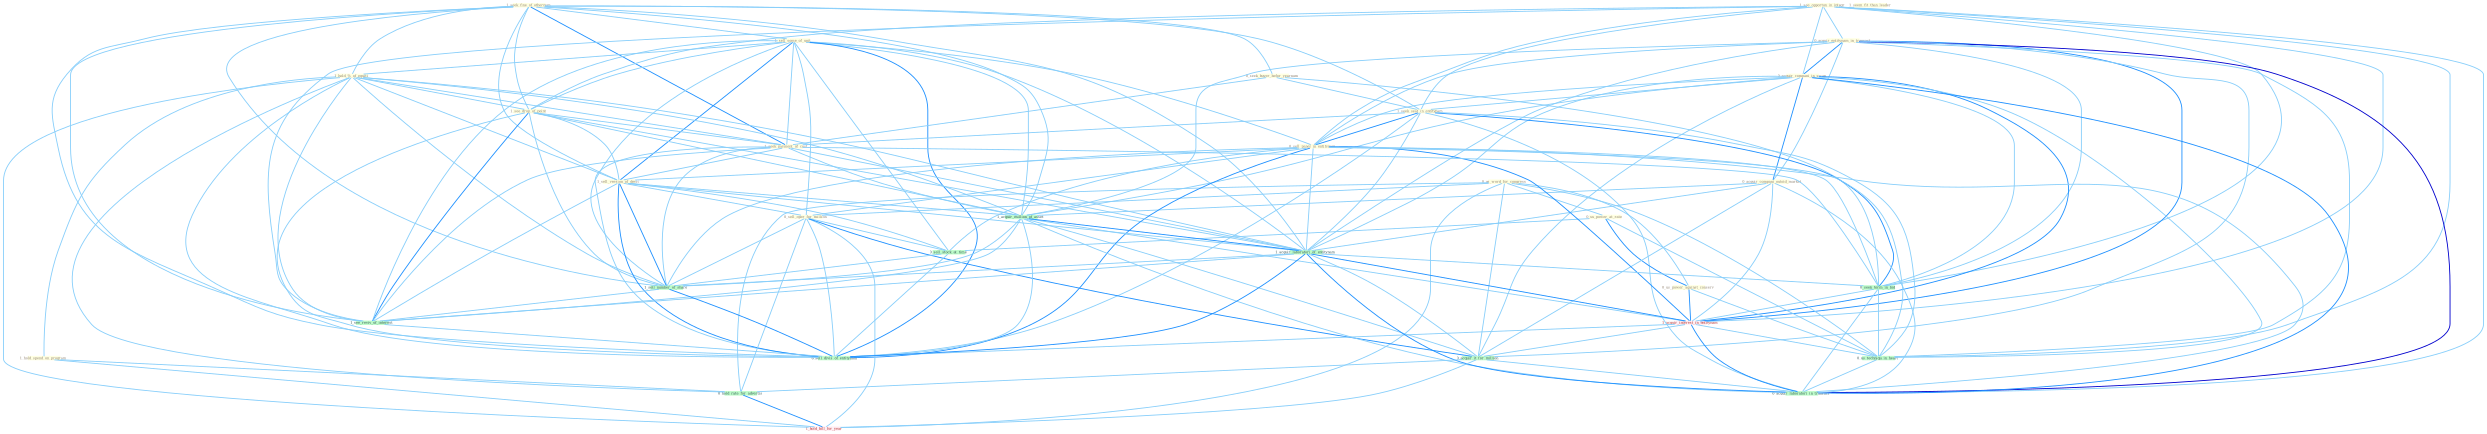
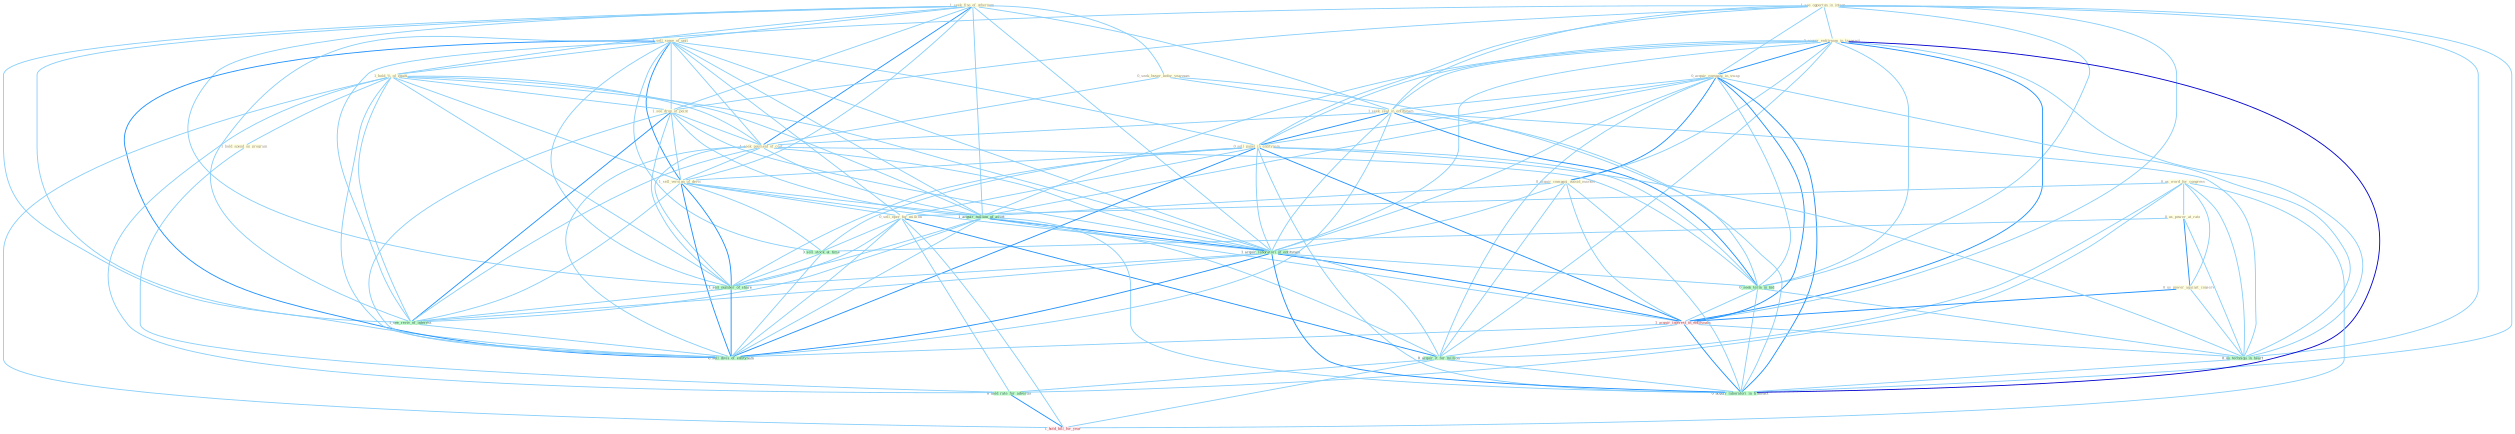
(1871, 5) -> none
none -> (1599, 52)
(434, 393) -> none
